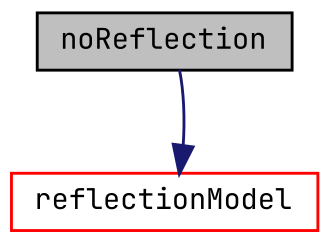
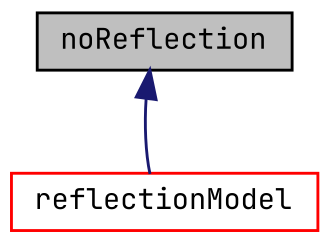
(184, 108) -> (146, 136)
